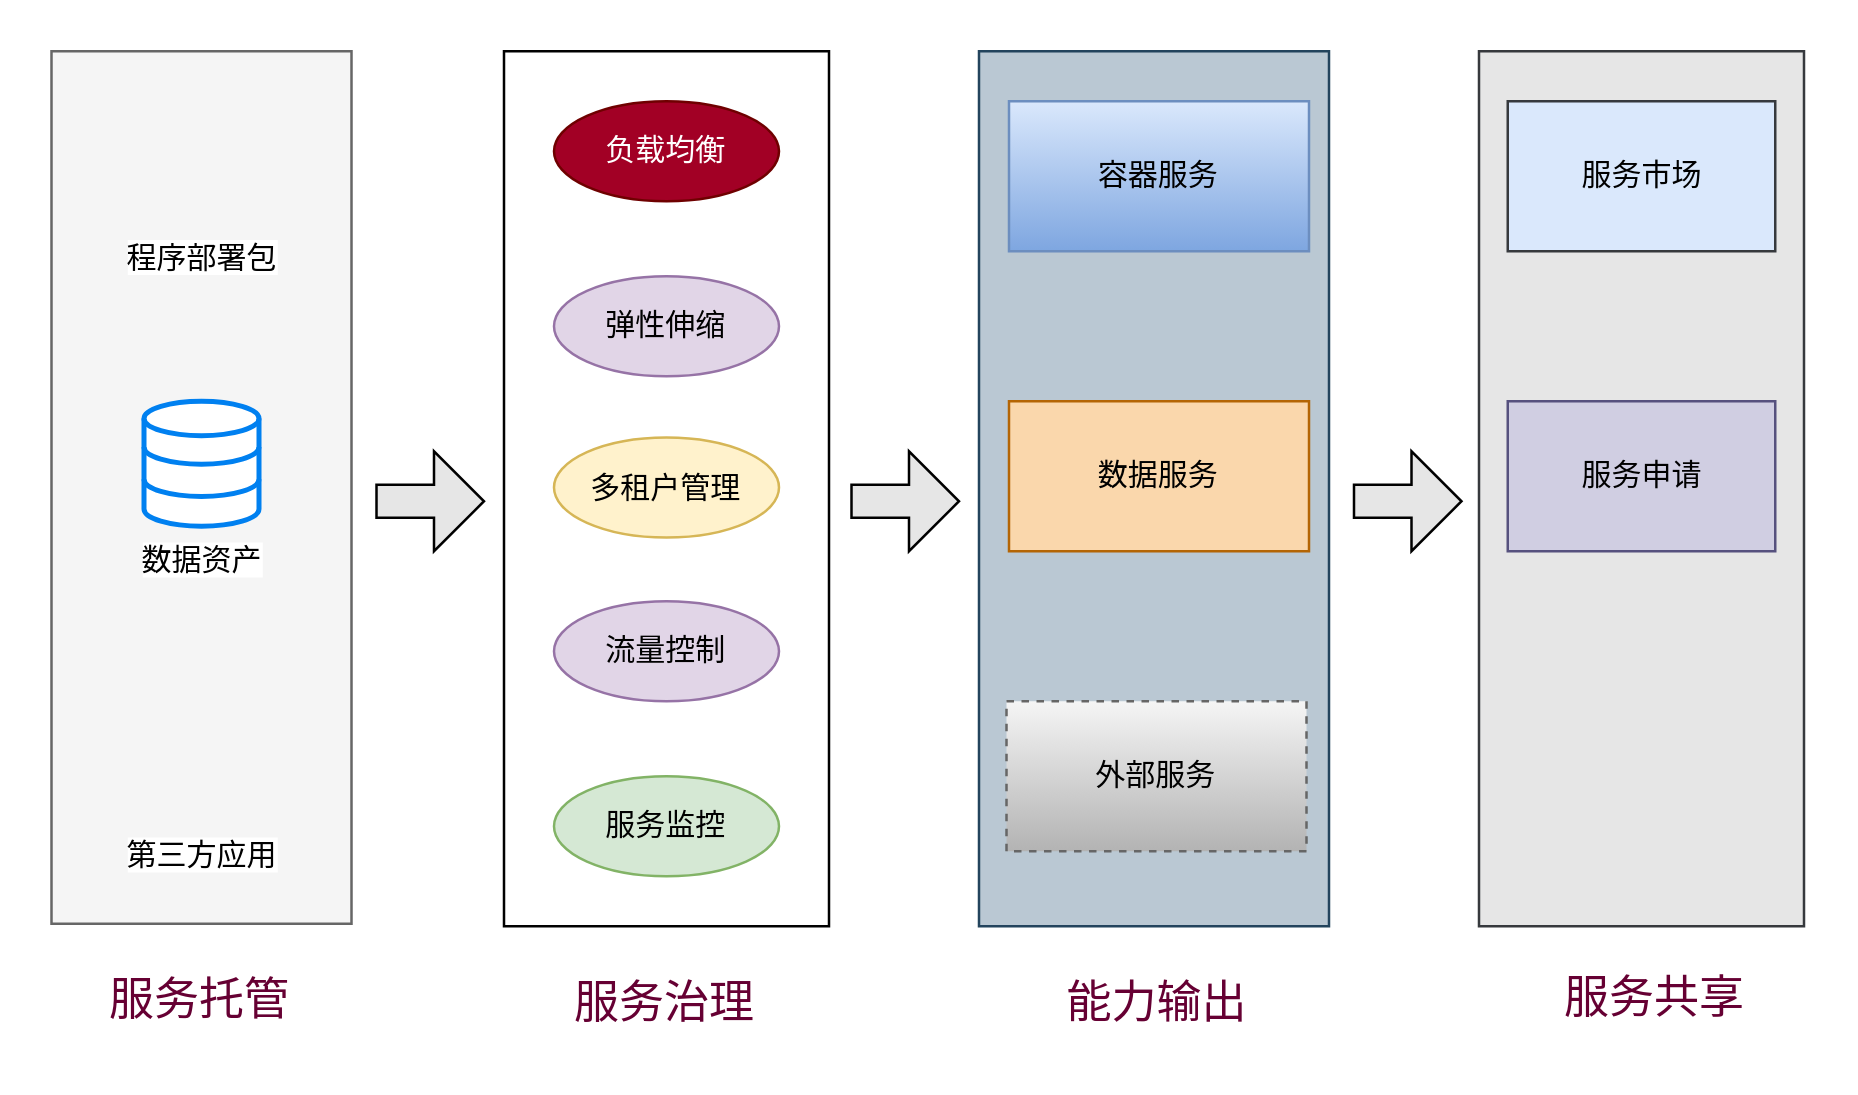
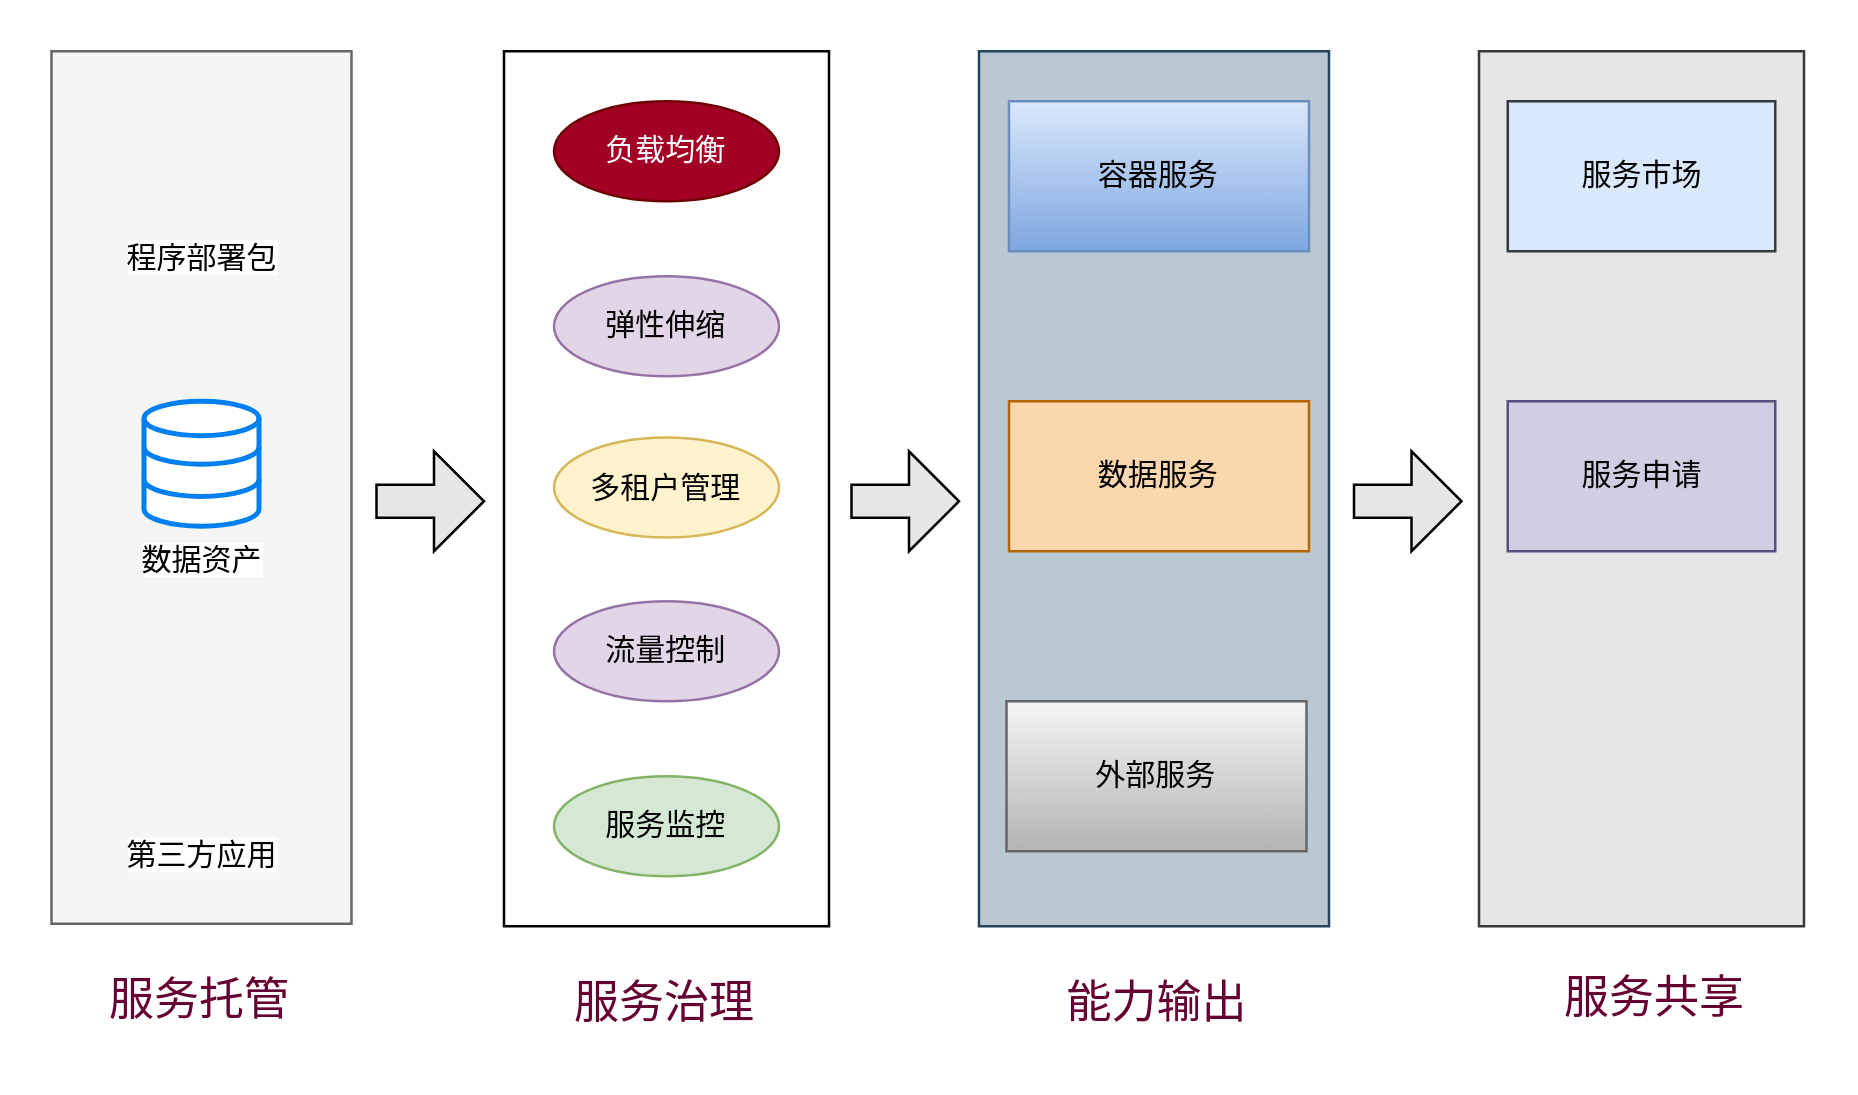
(1156, 776) -> (1156, 776)
